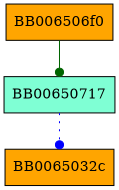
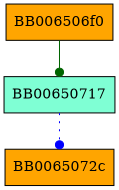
(59, 167) -> (59, 167)
